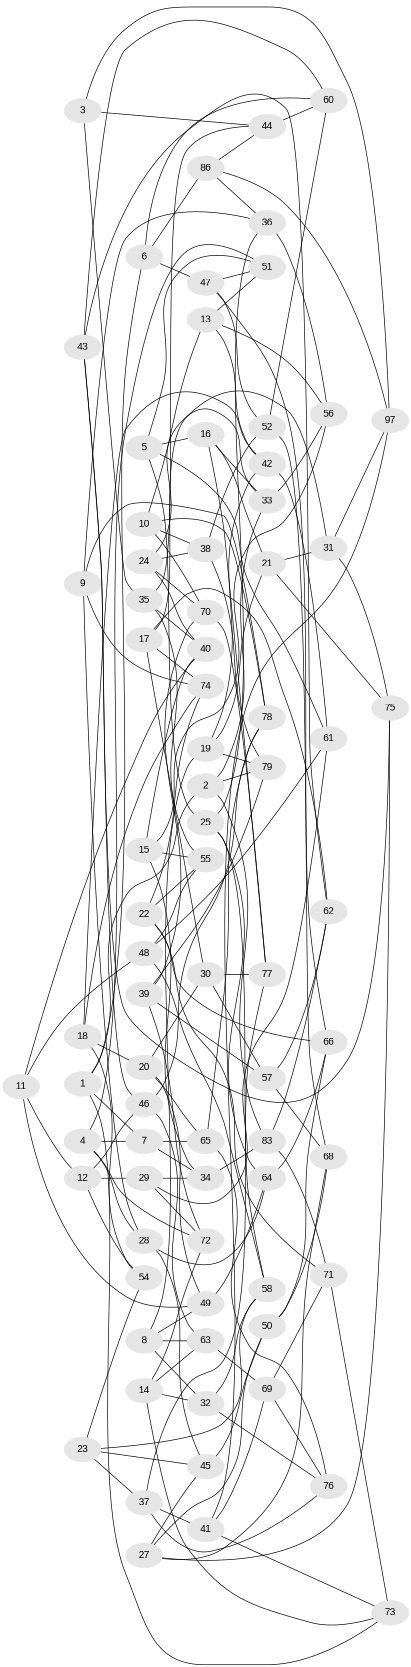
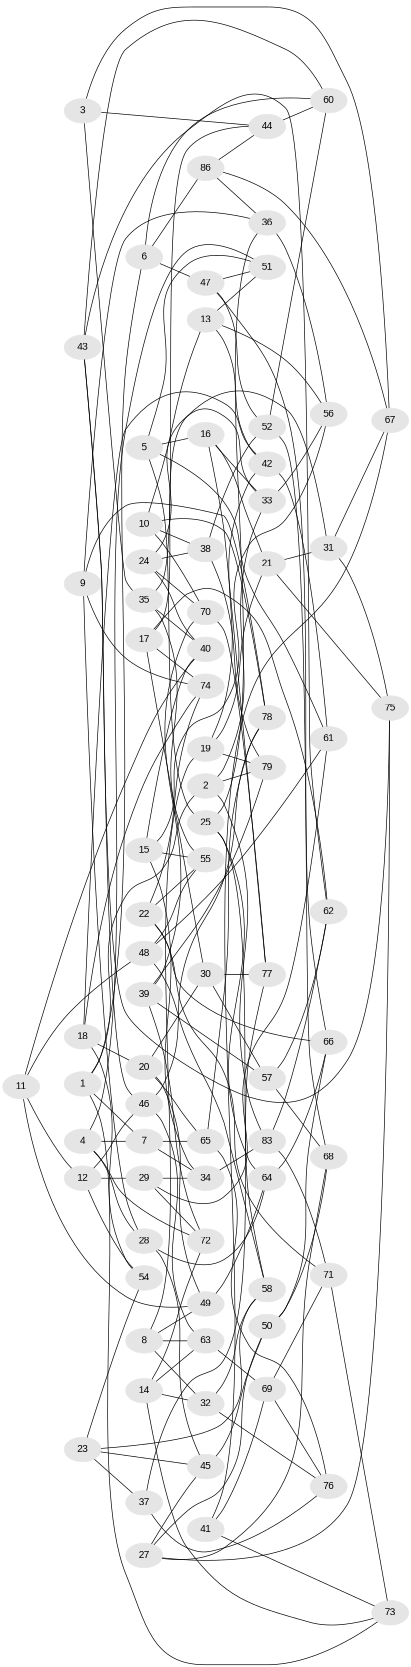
(390, 420) -> (390, 420)
(175, 1516) -> none
